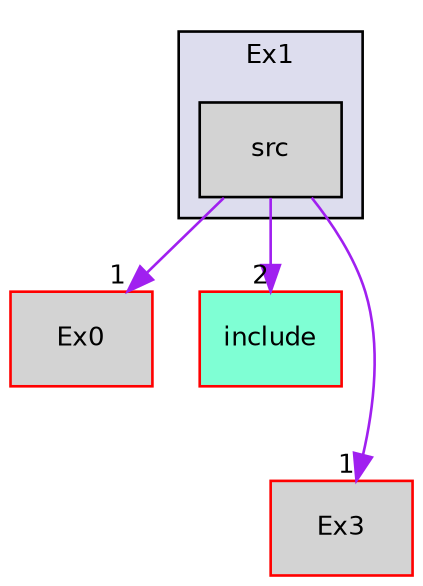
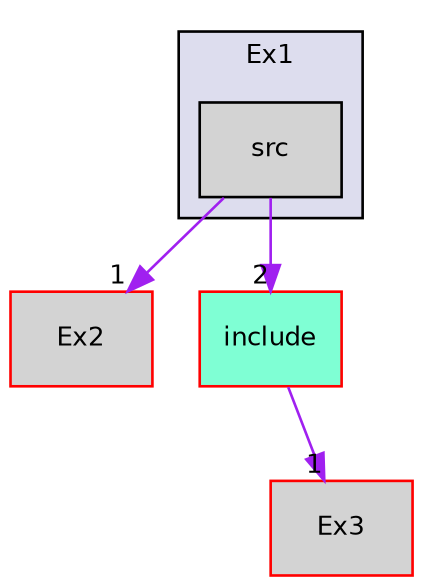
(371, 319) -> (301, 421)
(81, 339) -> (81, 339)
